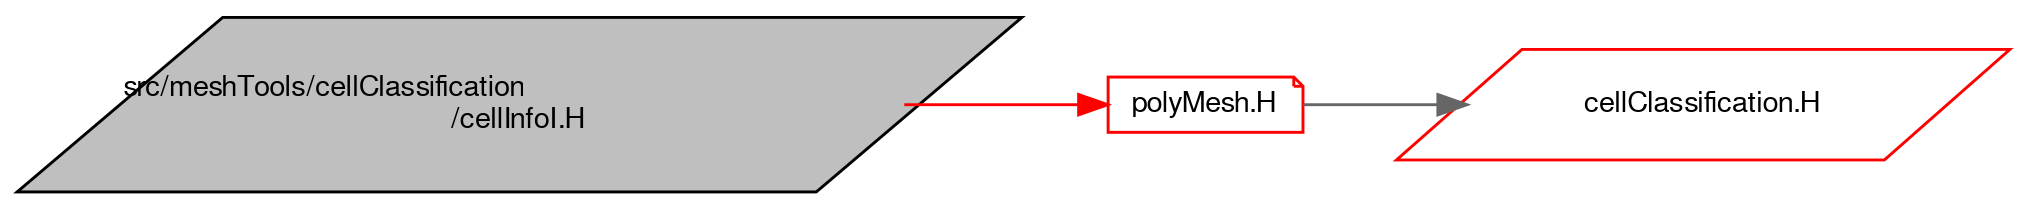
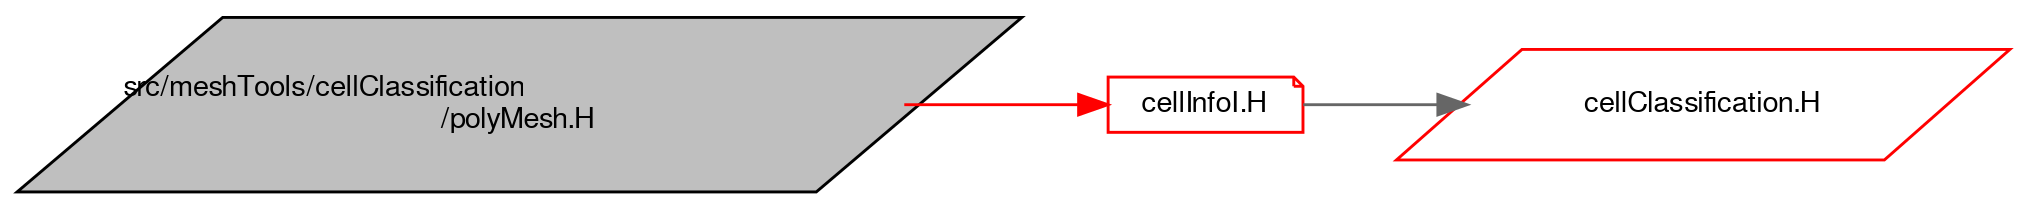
(519, 105) -> (519, 105)
(1206, 105) -> (1206, 105)
